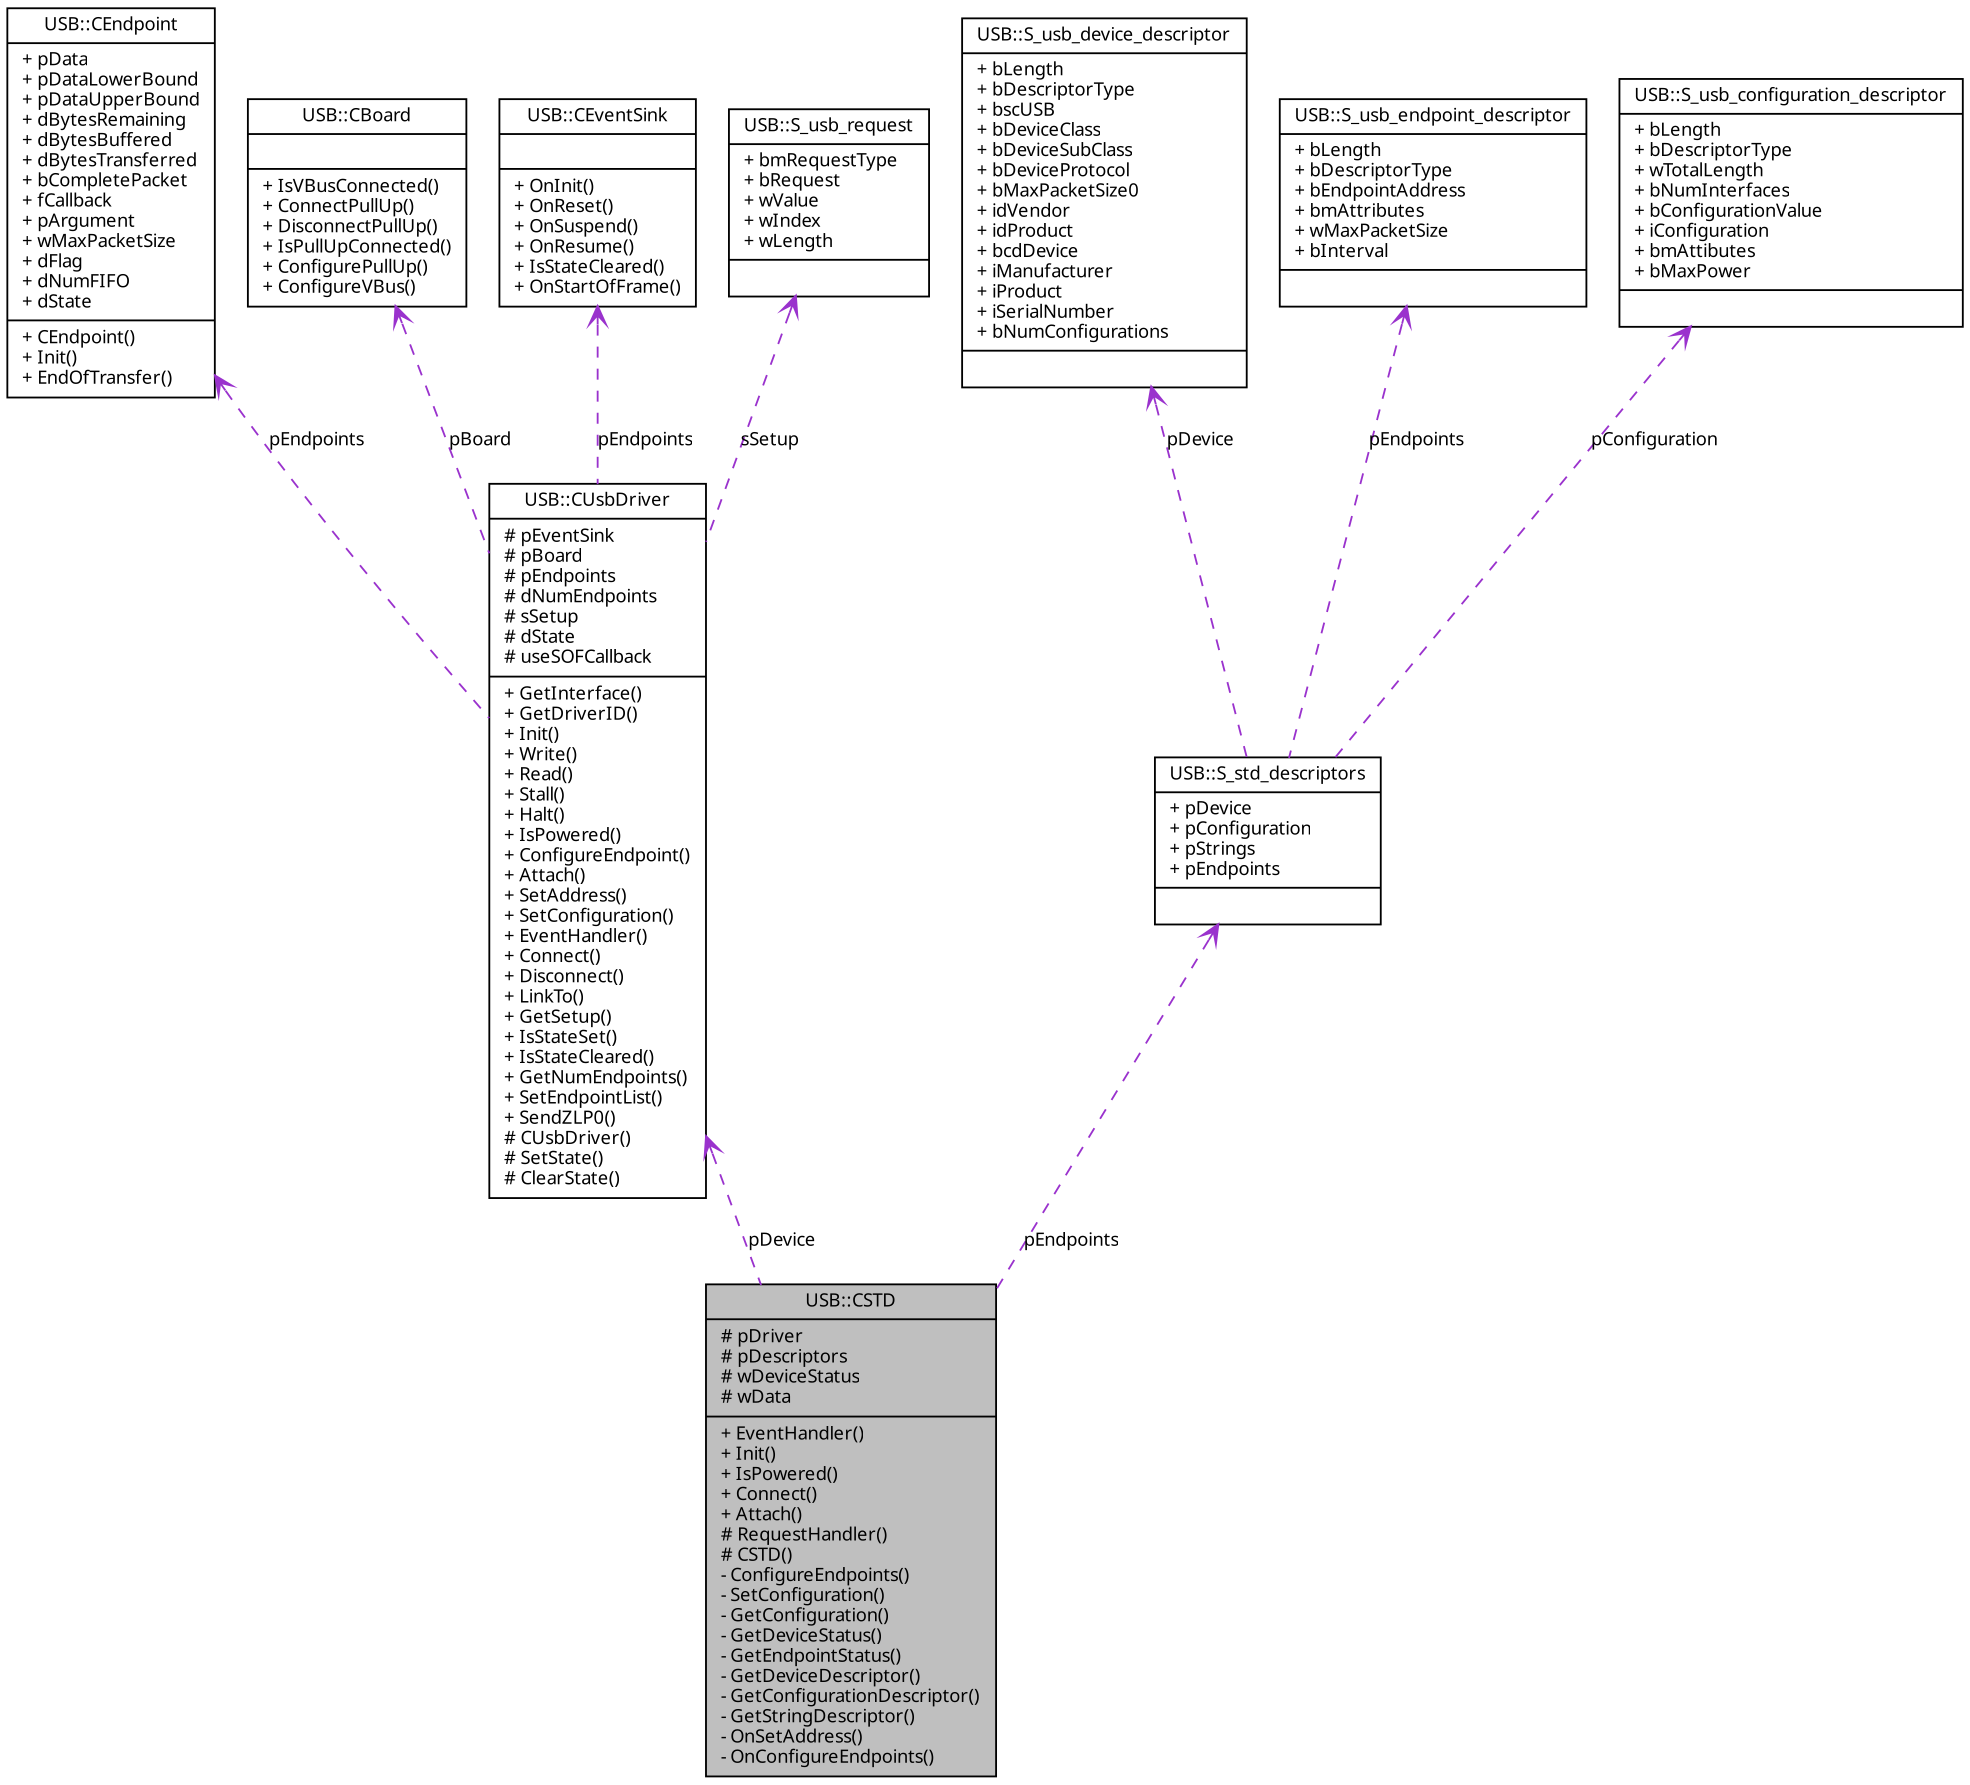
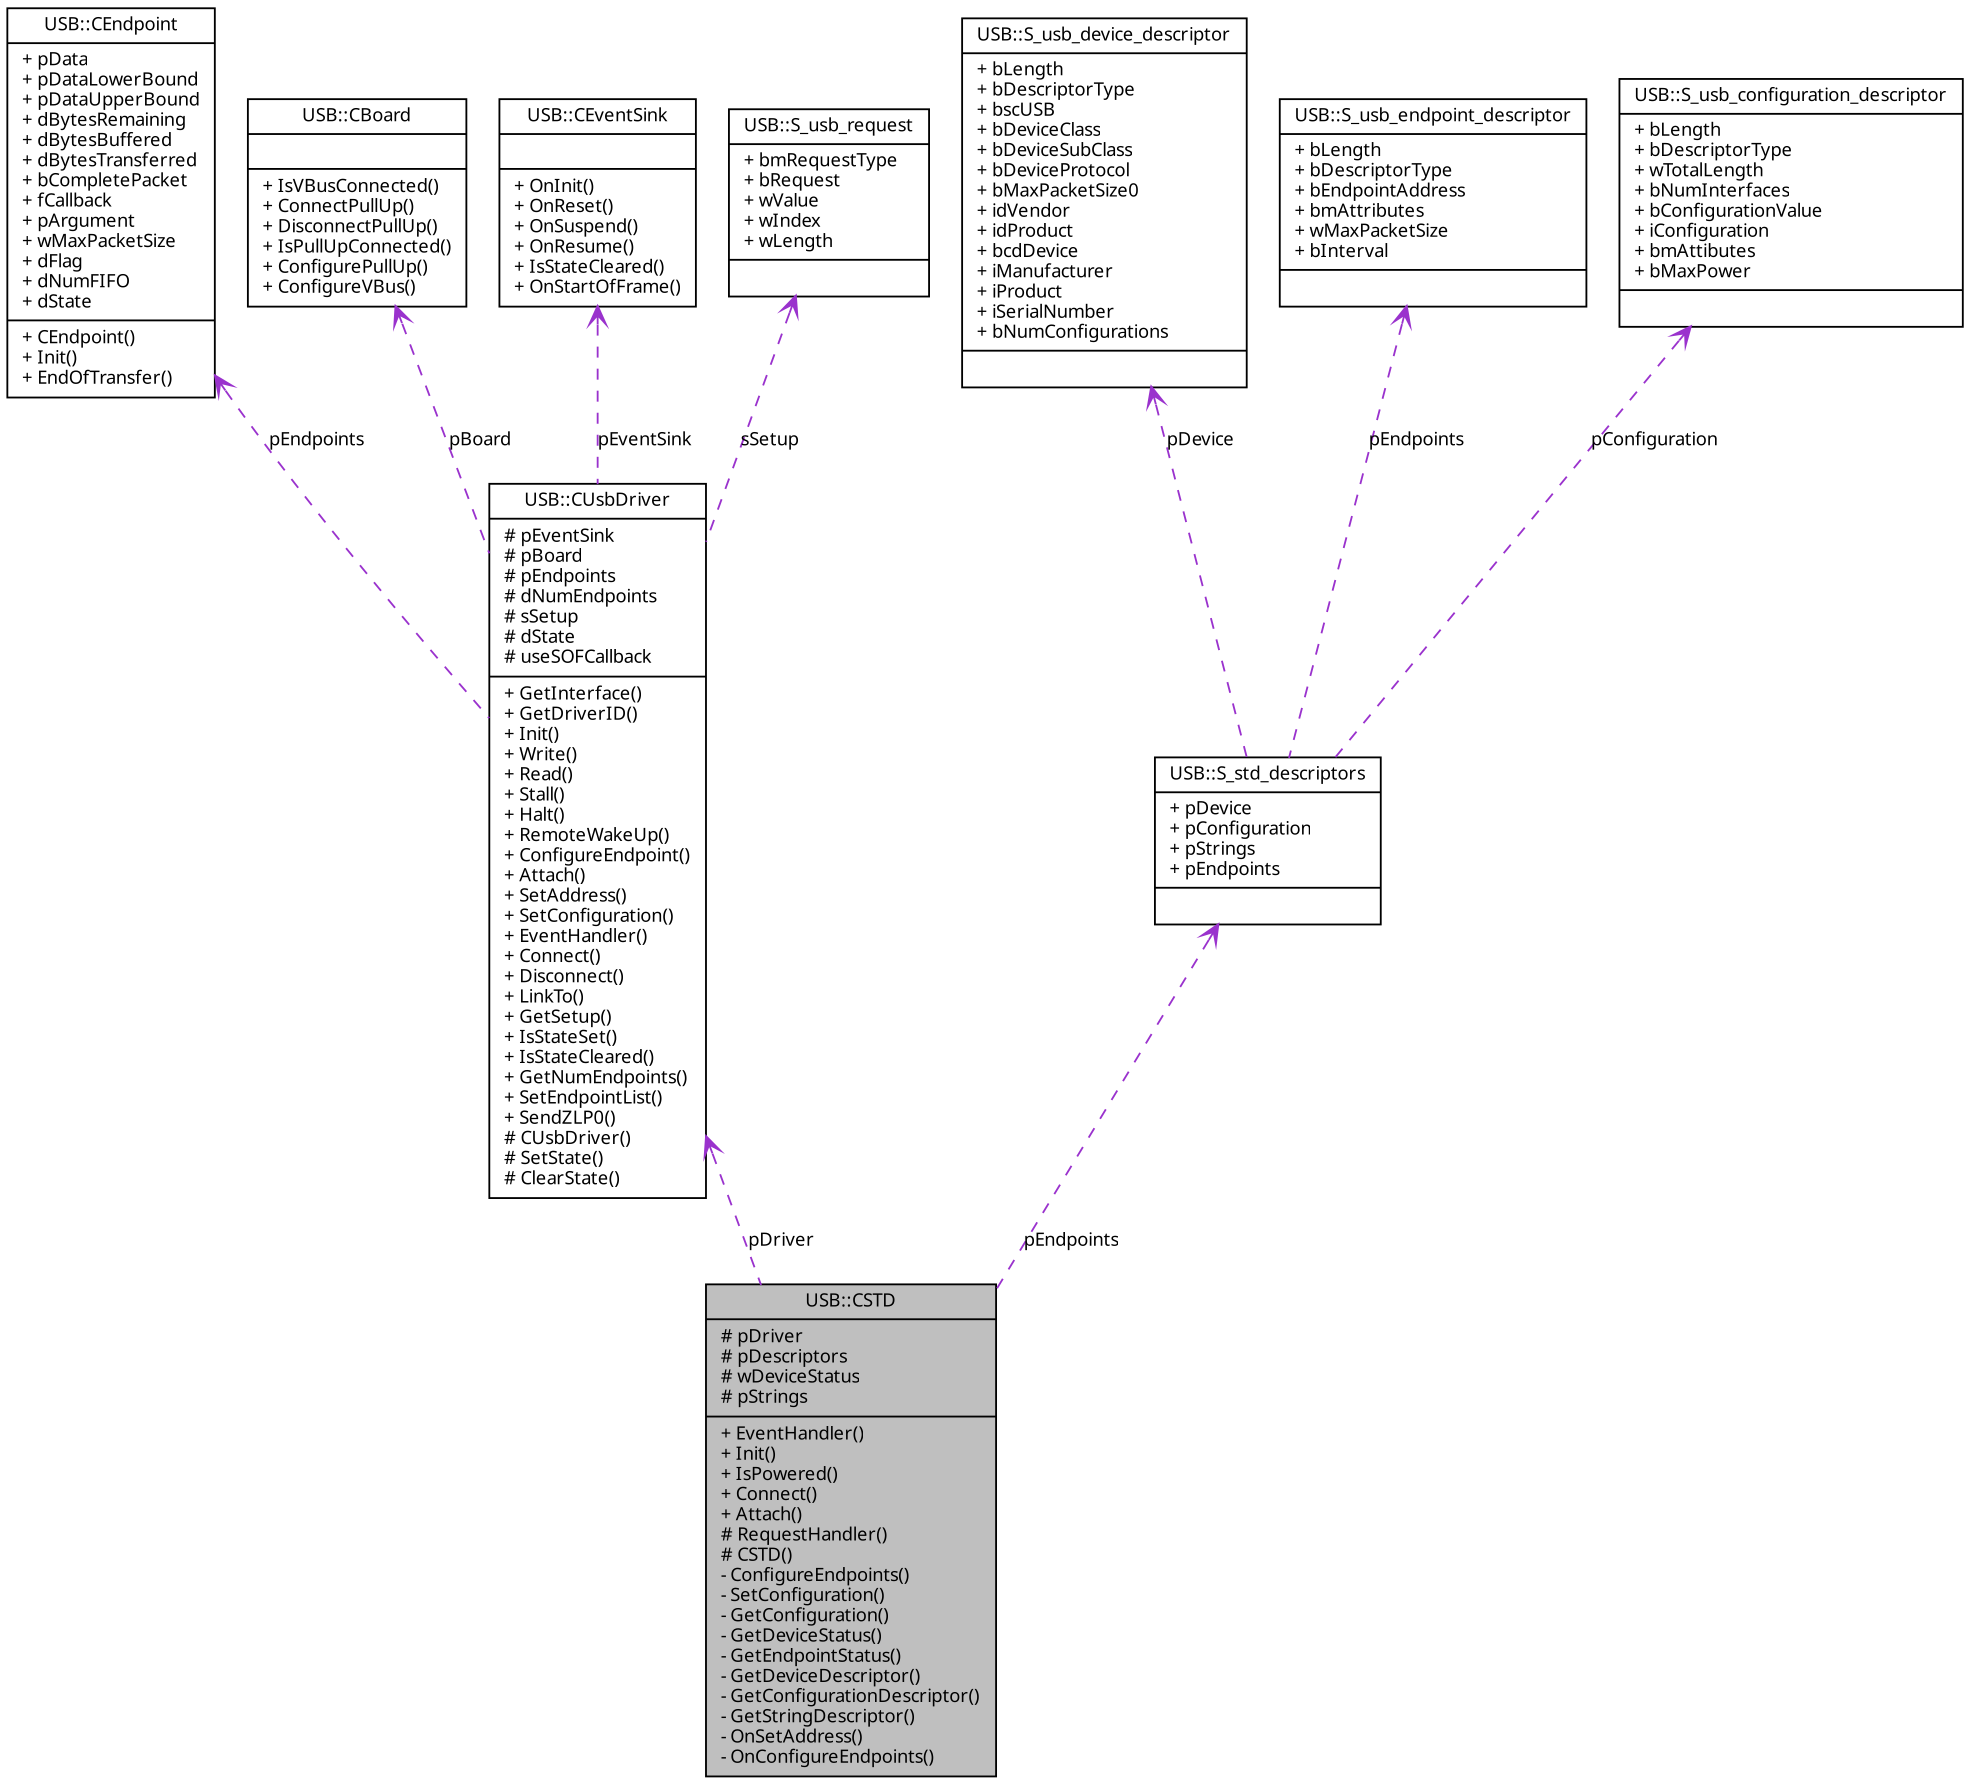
(645, 441) -> (645, 441)
(563, 835) -> (588, 835)
(782, 1241) -> (782, 1241)
(756, 1397) -> (765, 1397)
